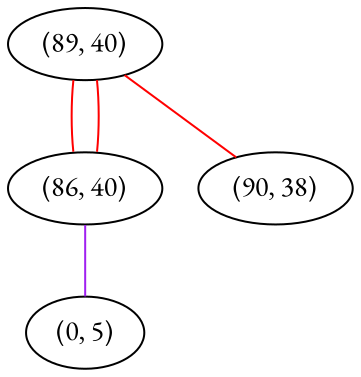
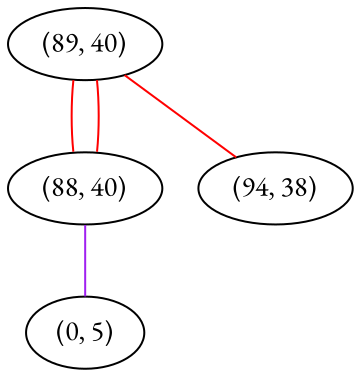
(85, 188) -> (85, 188)
(276, 188) -> (276, 188)
